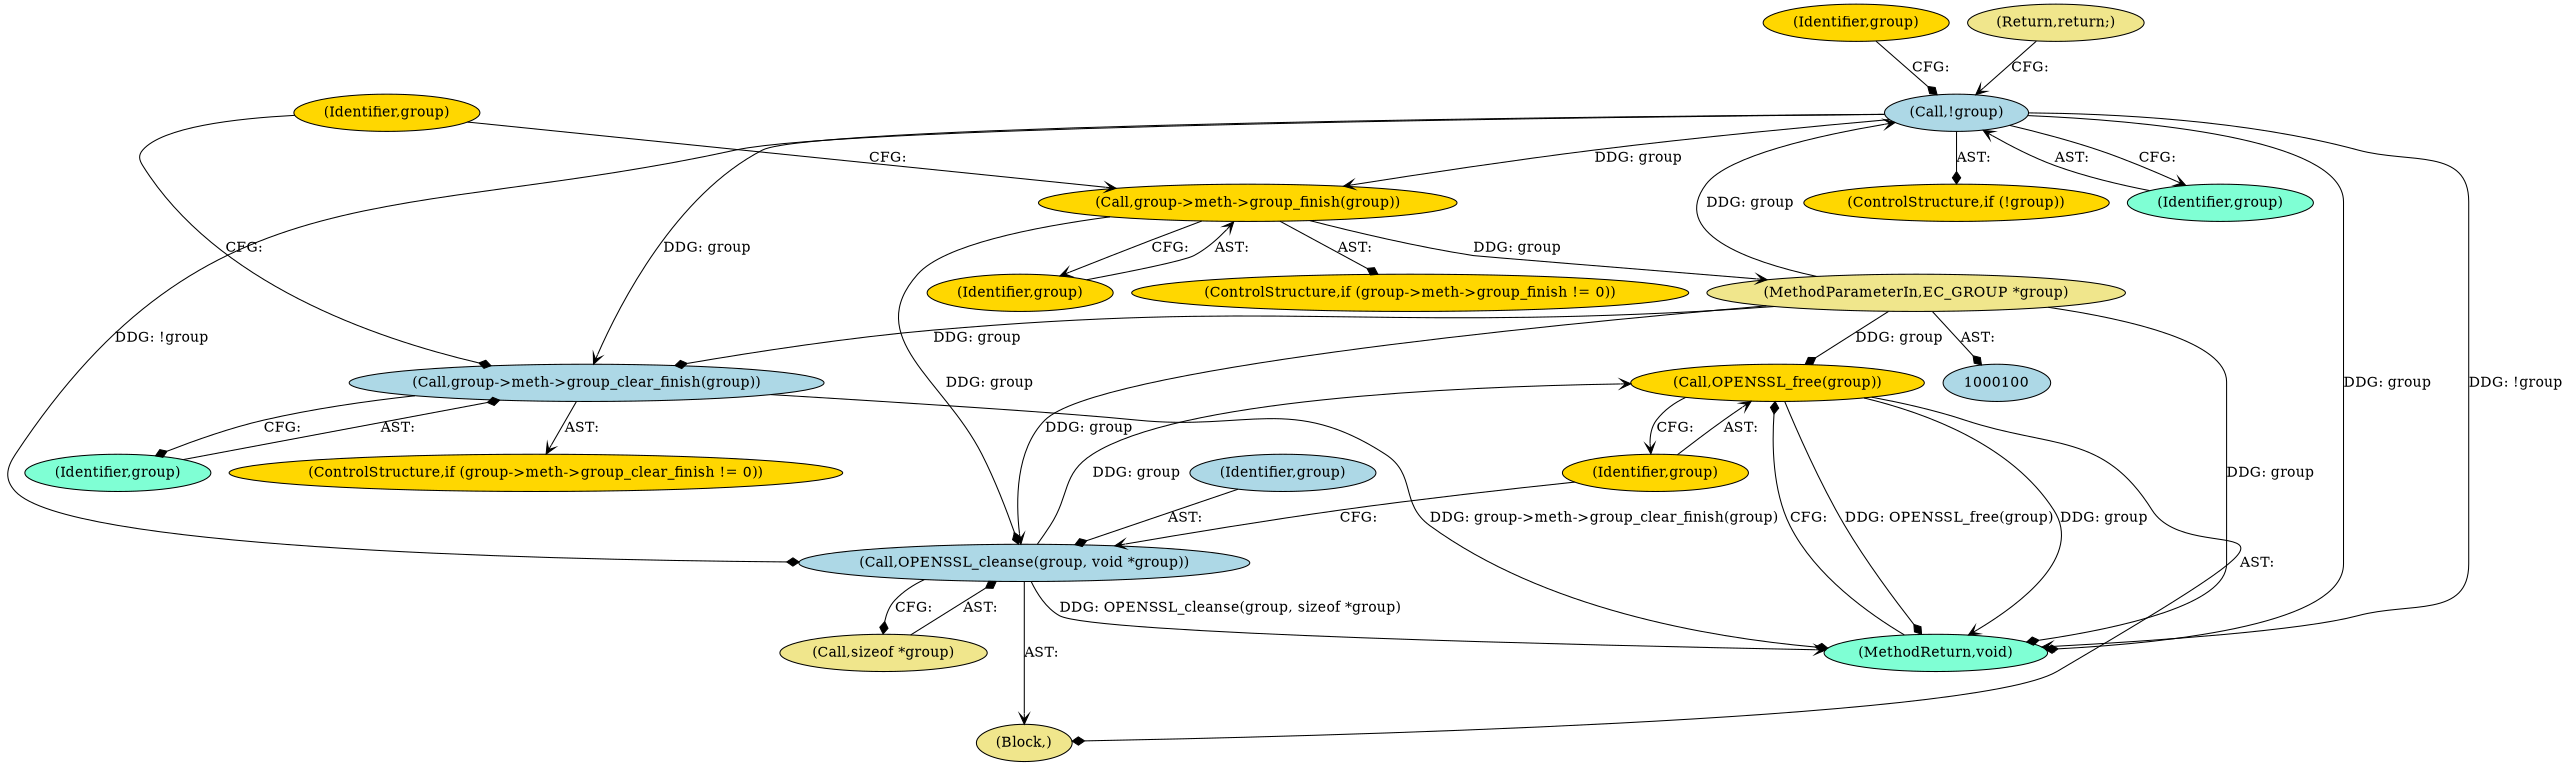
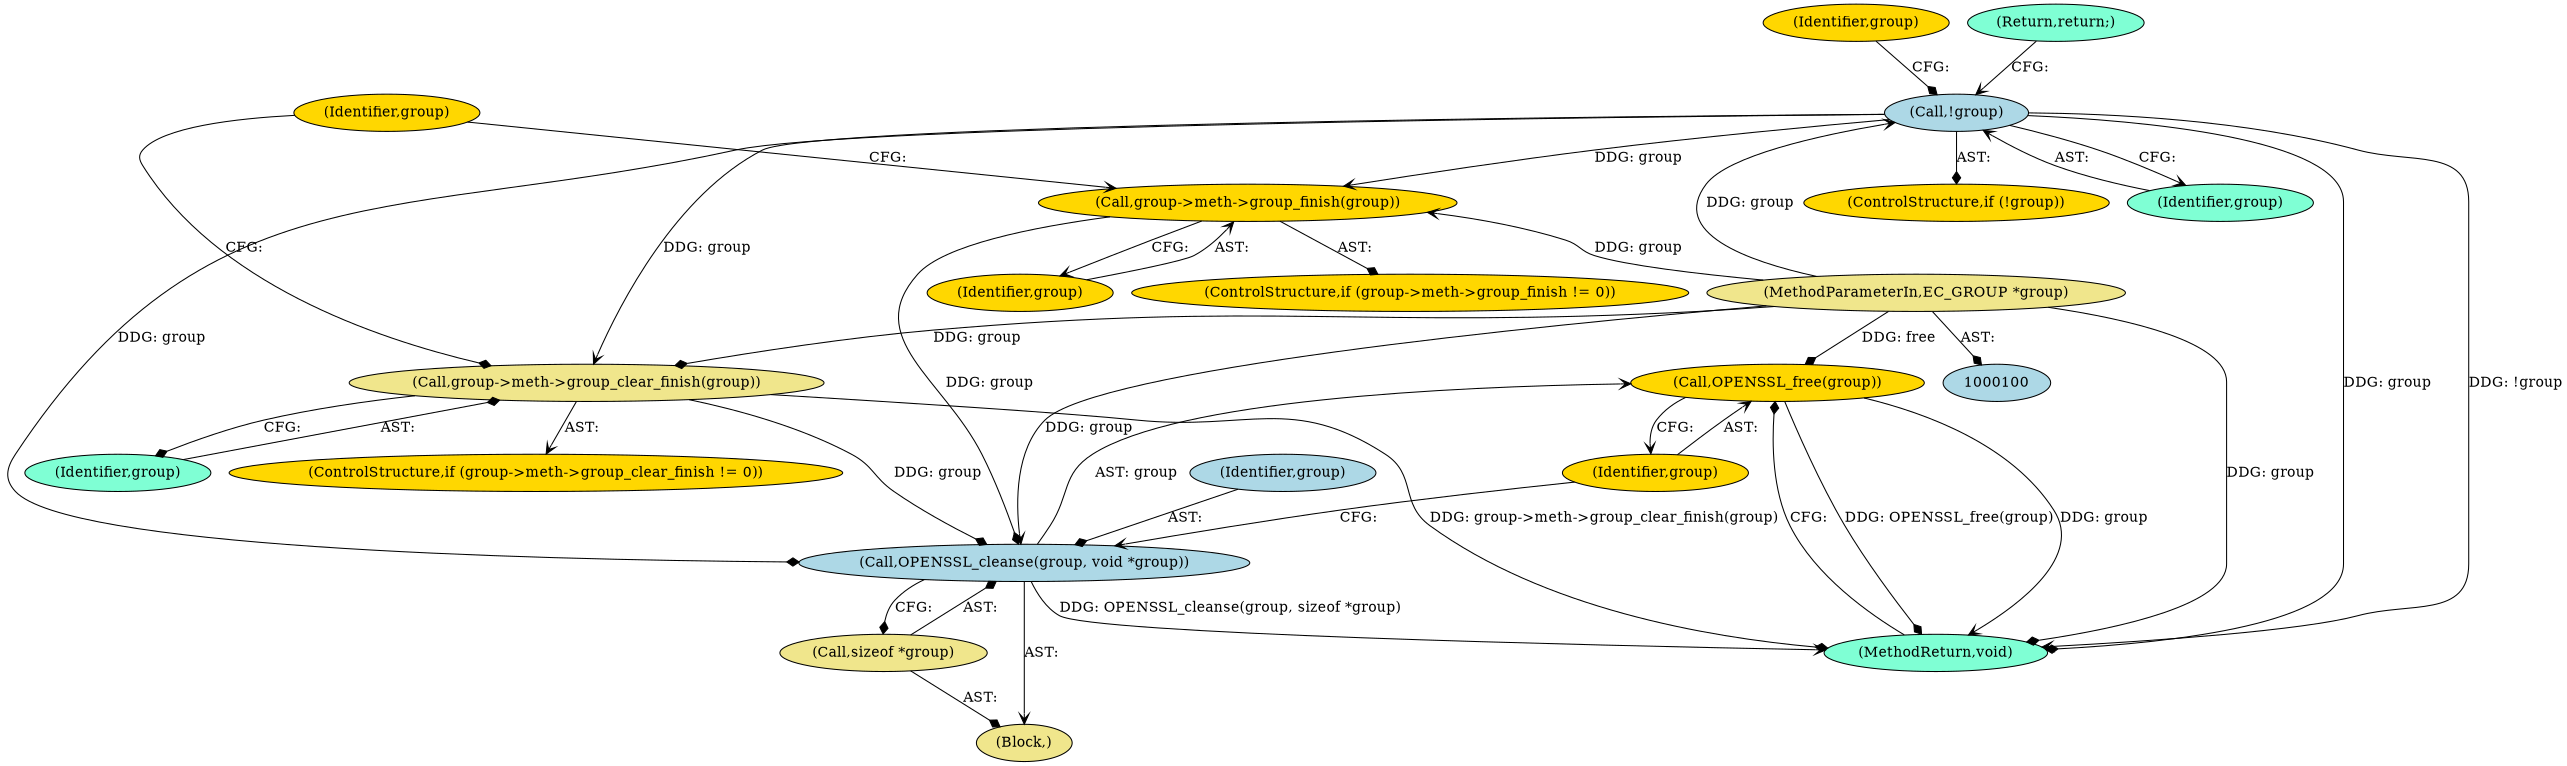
(2056, 23) -> (2056, 23)
(1532, 261) -> (1598, 257)
(162, 338) -> (162, 338)
(1899, 338) -> (1899, 338)
(587, 383) -> (587, 383)
none -> (842, 450)
(1137, 473) -> (1137, 473)
(1888, 704) -> (950, 696)
